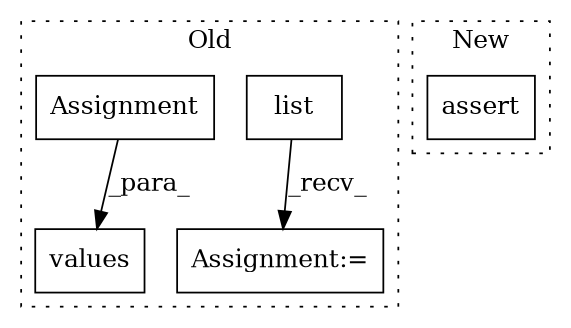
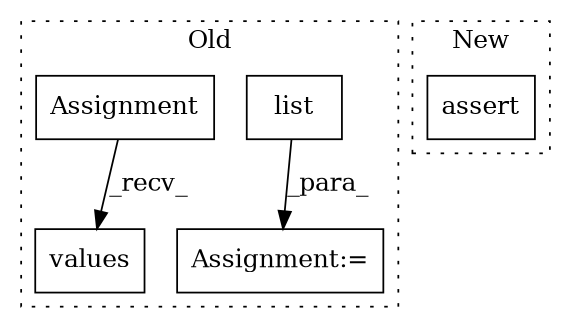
(149, 184) -> (149, 184)
(328, 184) -> (328, 184)
